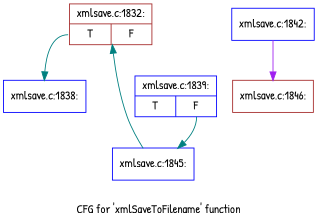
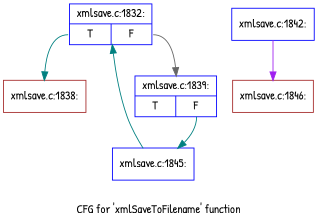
(111, 24) -> (111, 24)
none -> (170, 47)
(45, 96) -> (45, 96)
